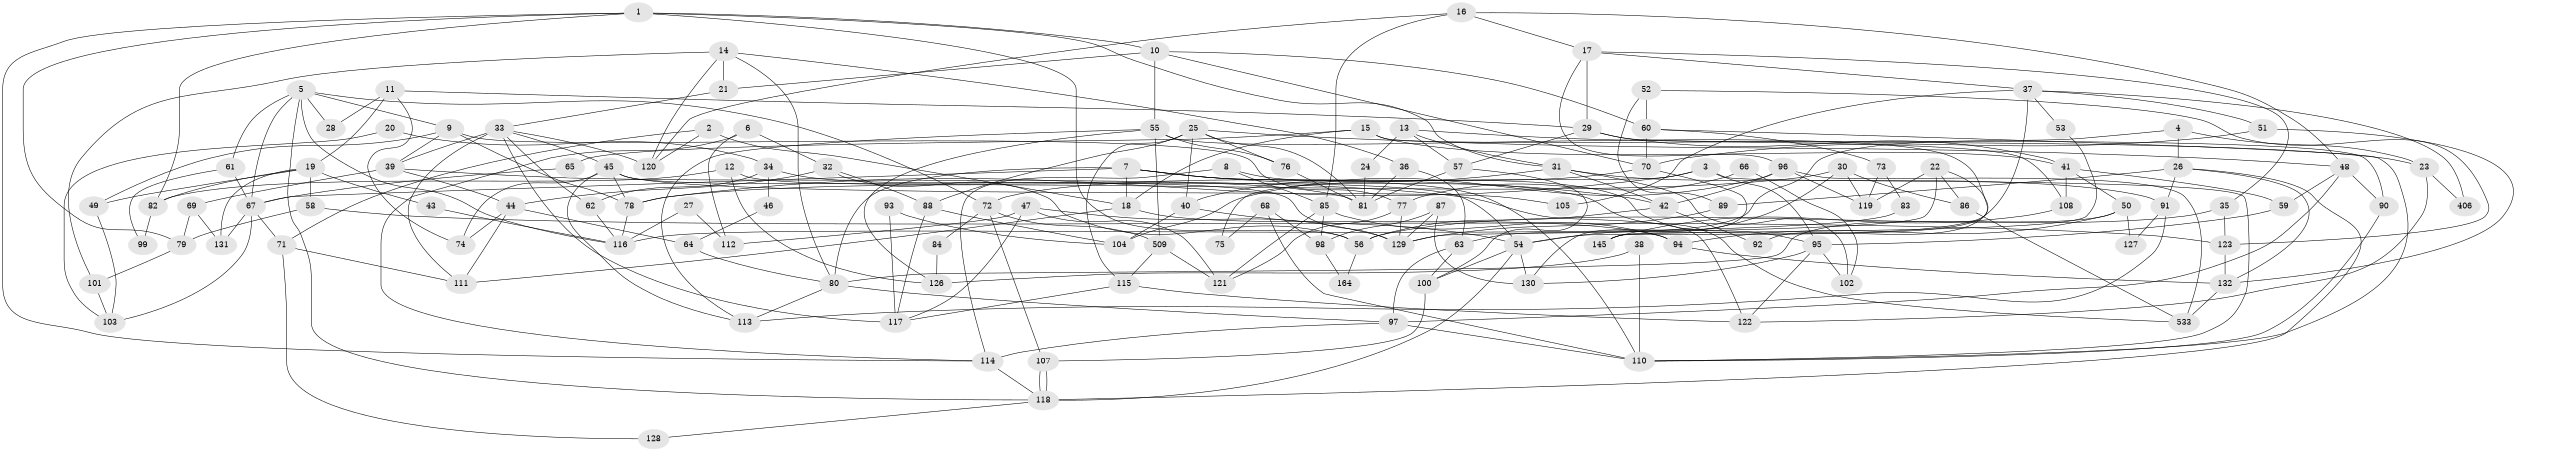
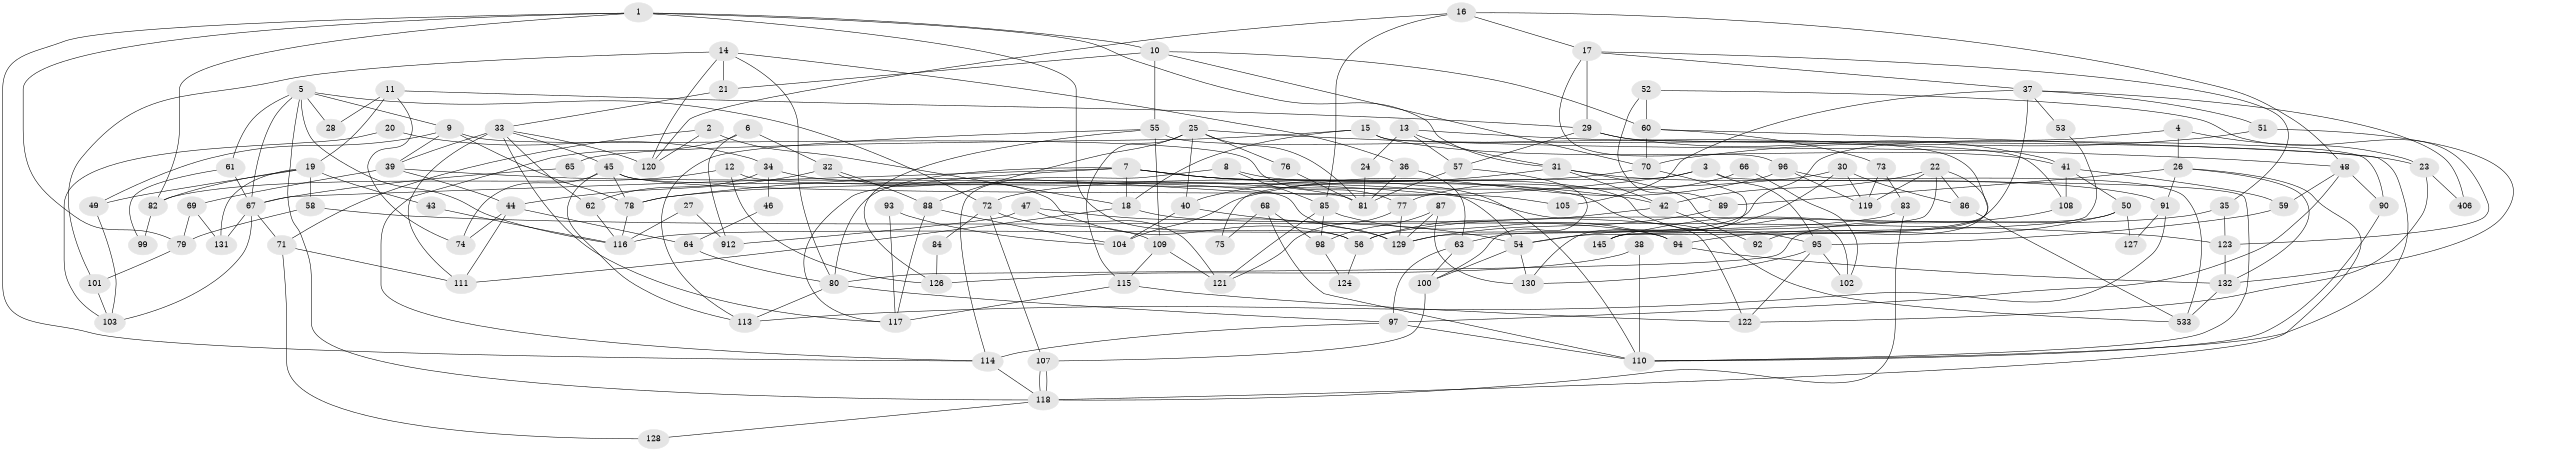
(1220, 149) -> none
(1721, 191) -> (1800, 188)
(729, 245) -> (729, 245)
(1160, 245) -> (1160, 245)
(974, 278) -> (853, 196)
(1345, 284) -> (1345, 284)
(1304, 374) -> (1550, 383)
